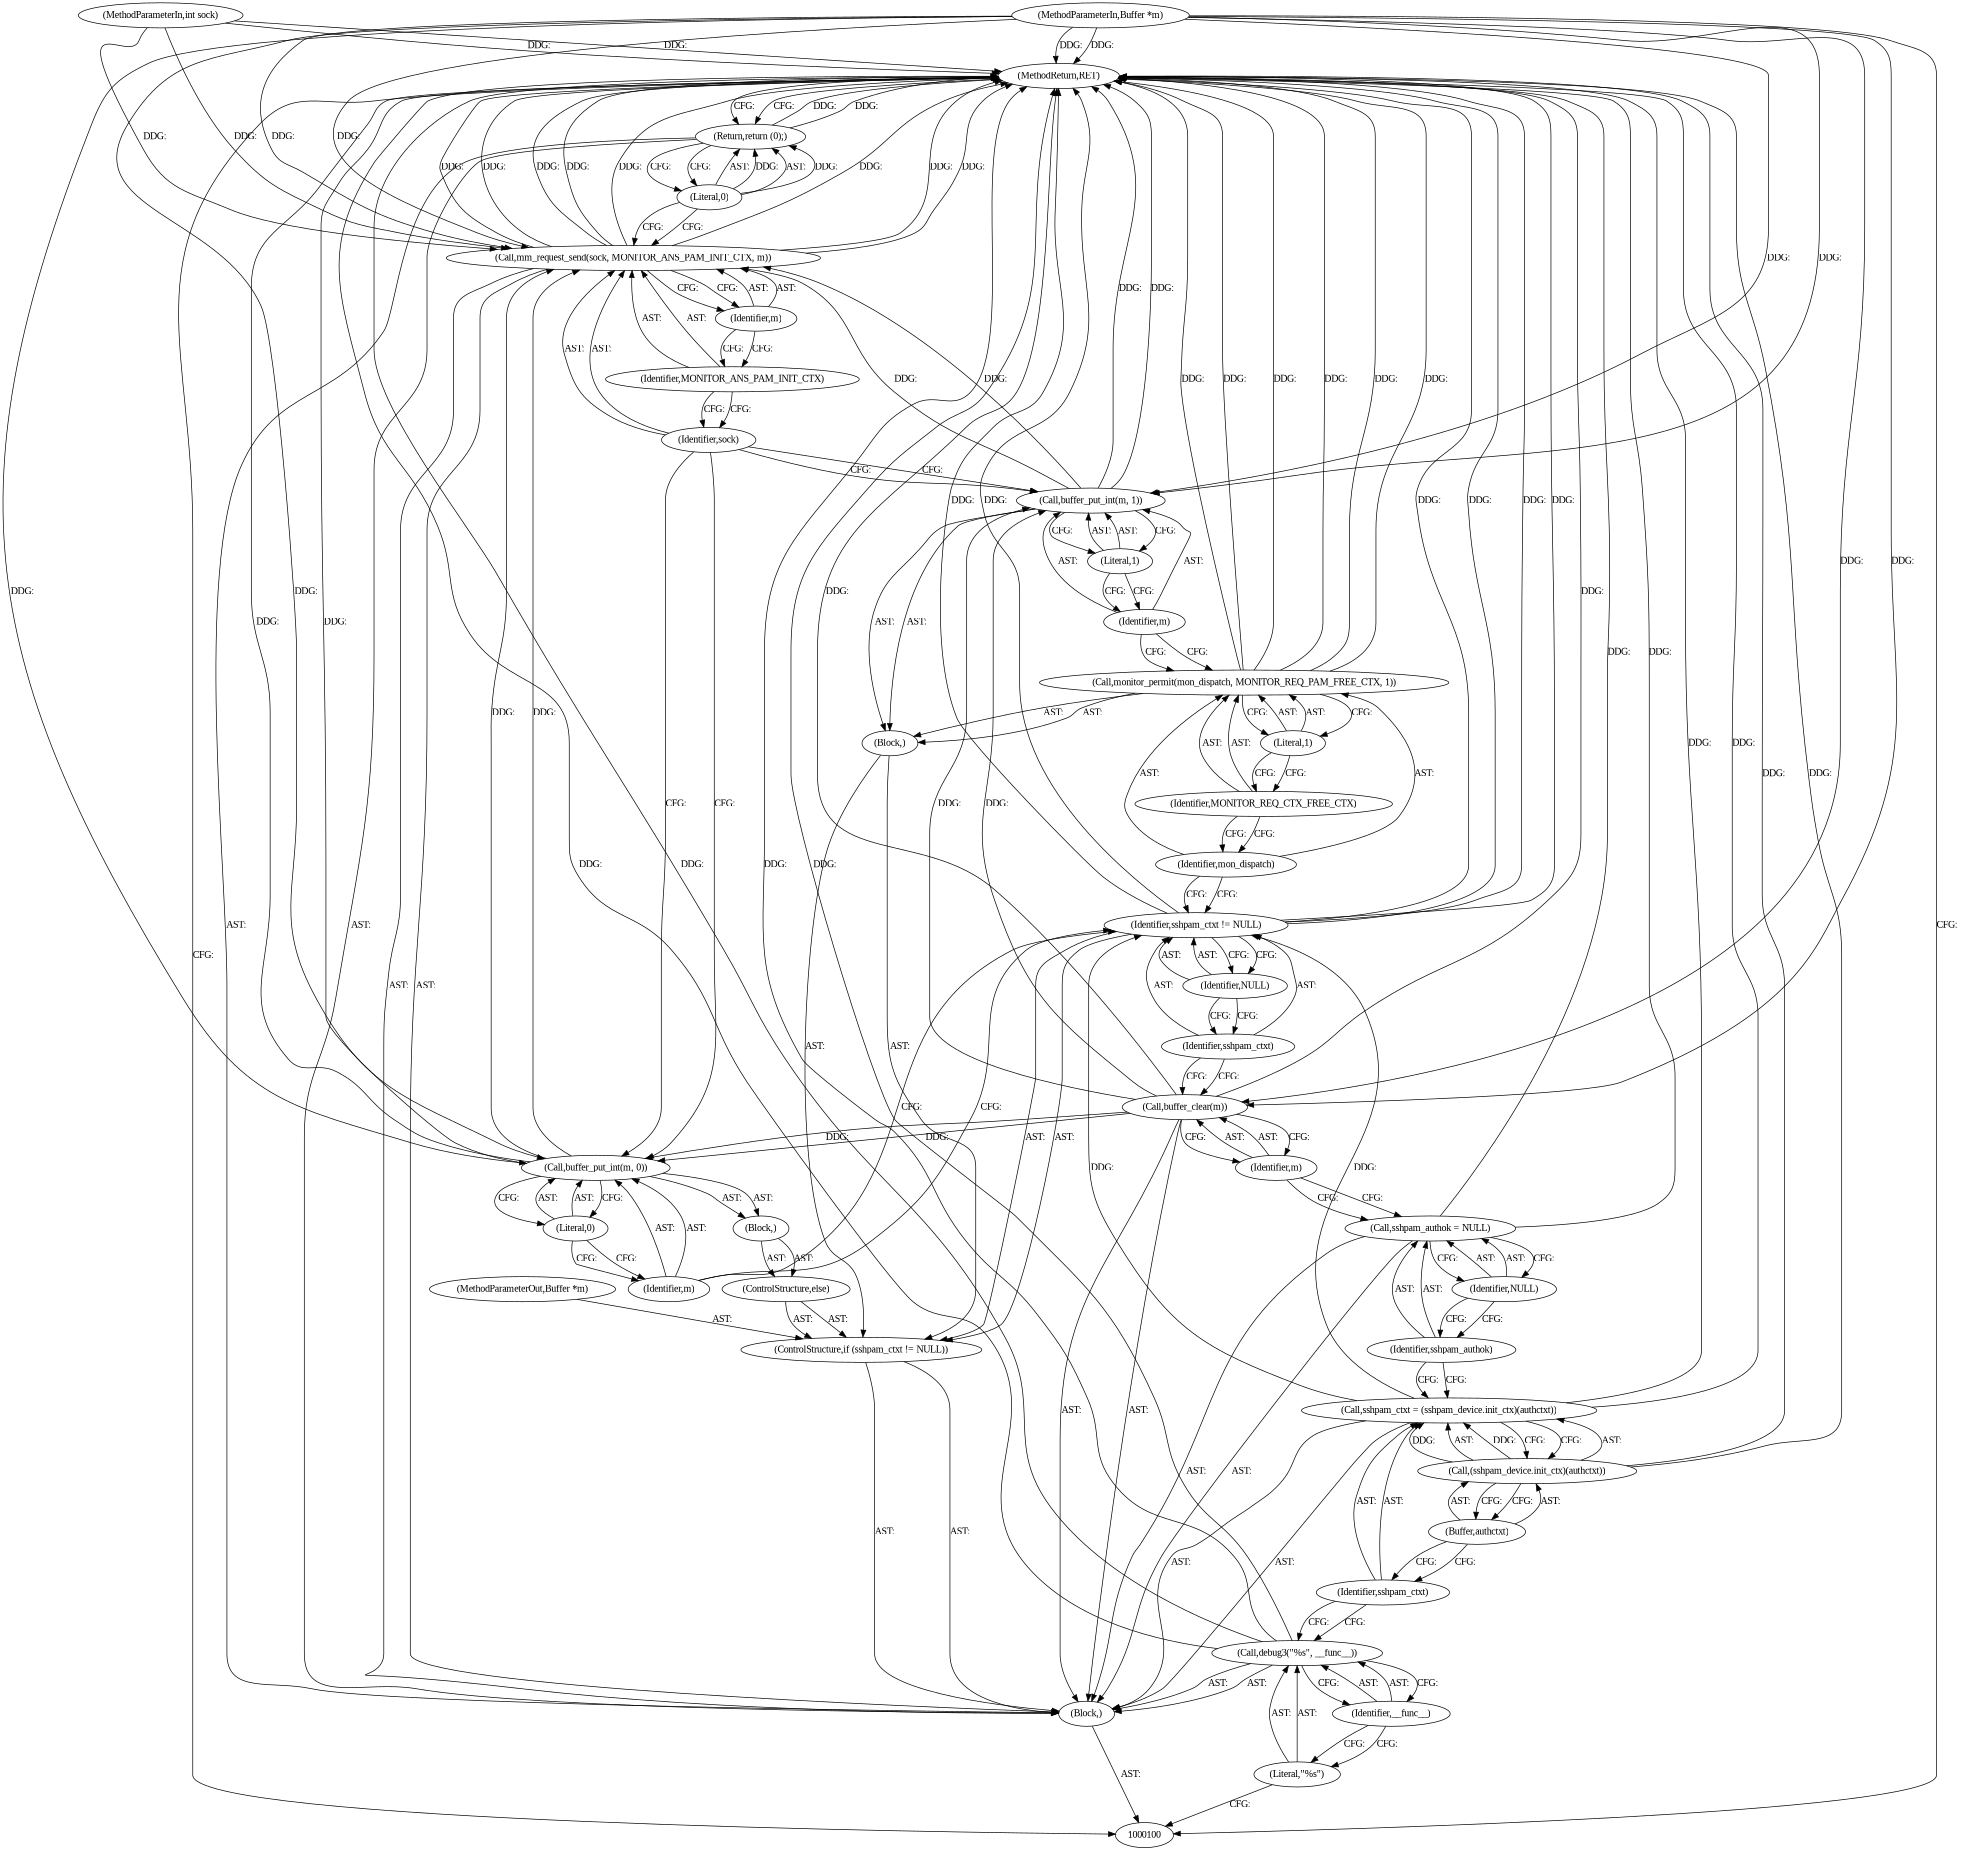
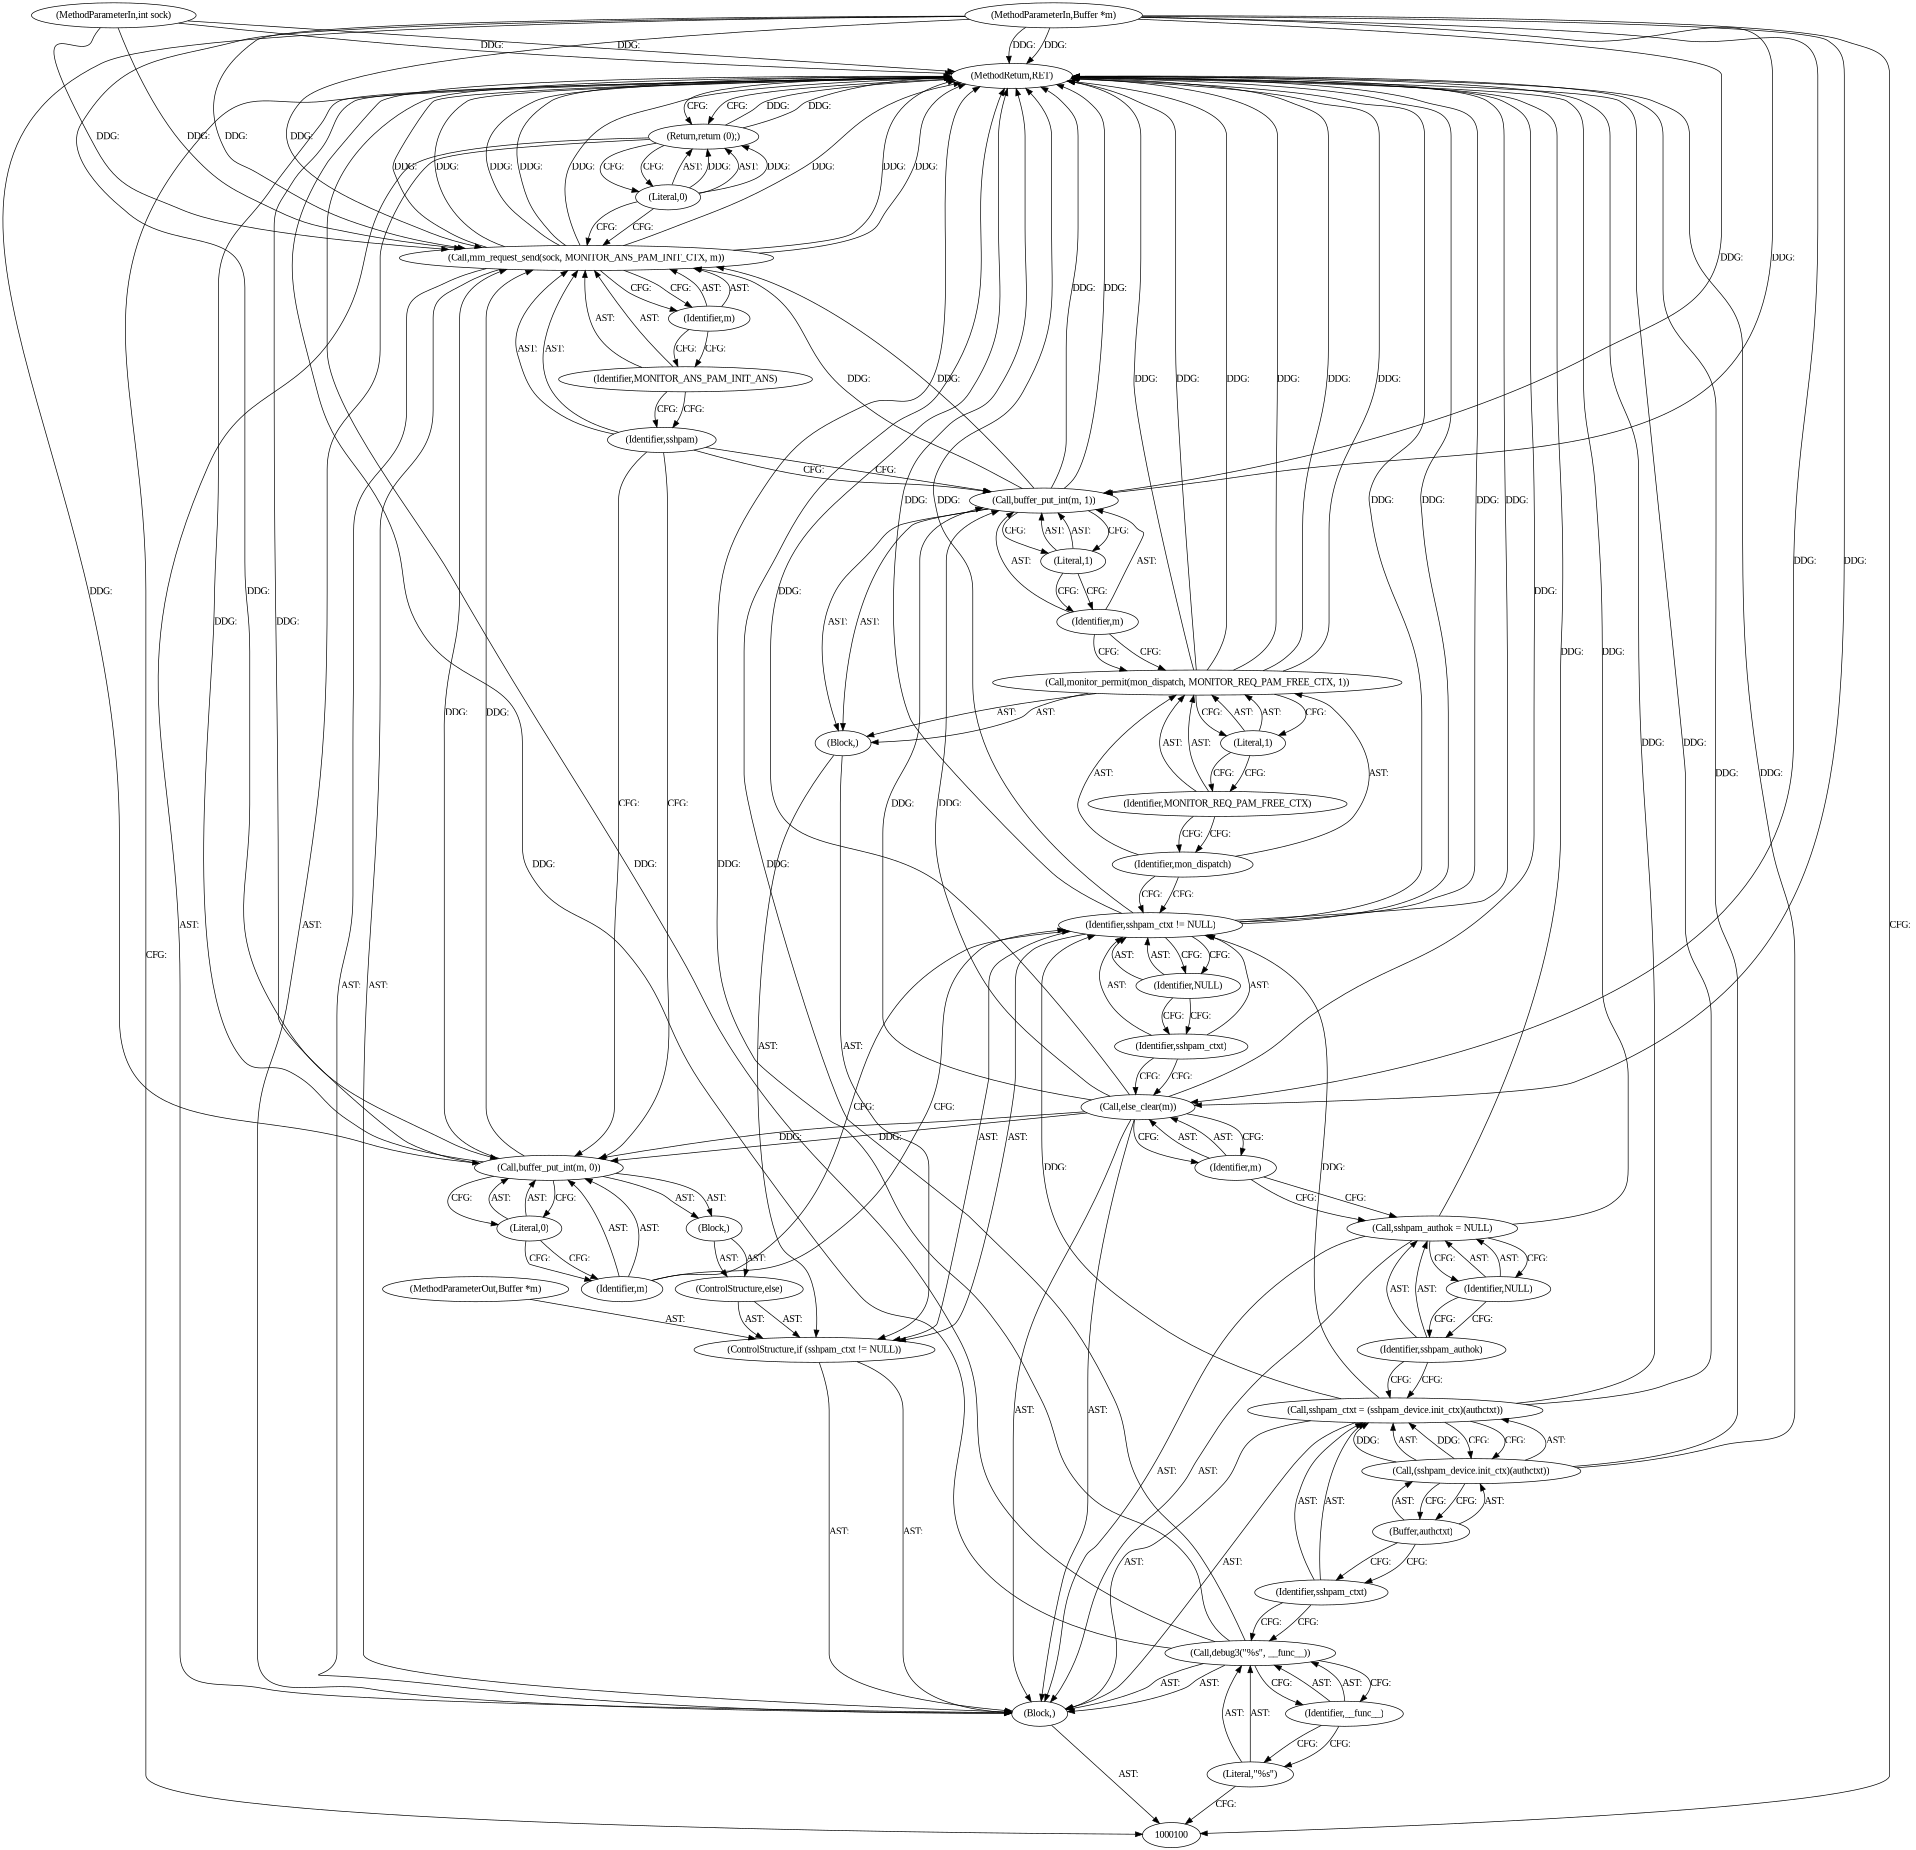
(732, 379) -> (686, 379)
(709, 440) -> (662, 440)
(1264, 804) -> (1217, 804)
(1185, 1107) -> (1138, 1107)
